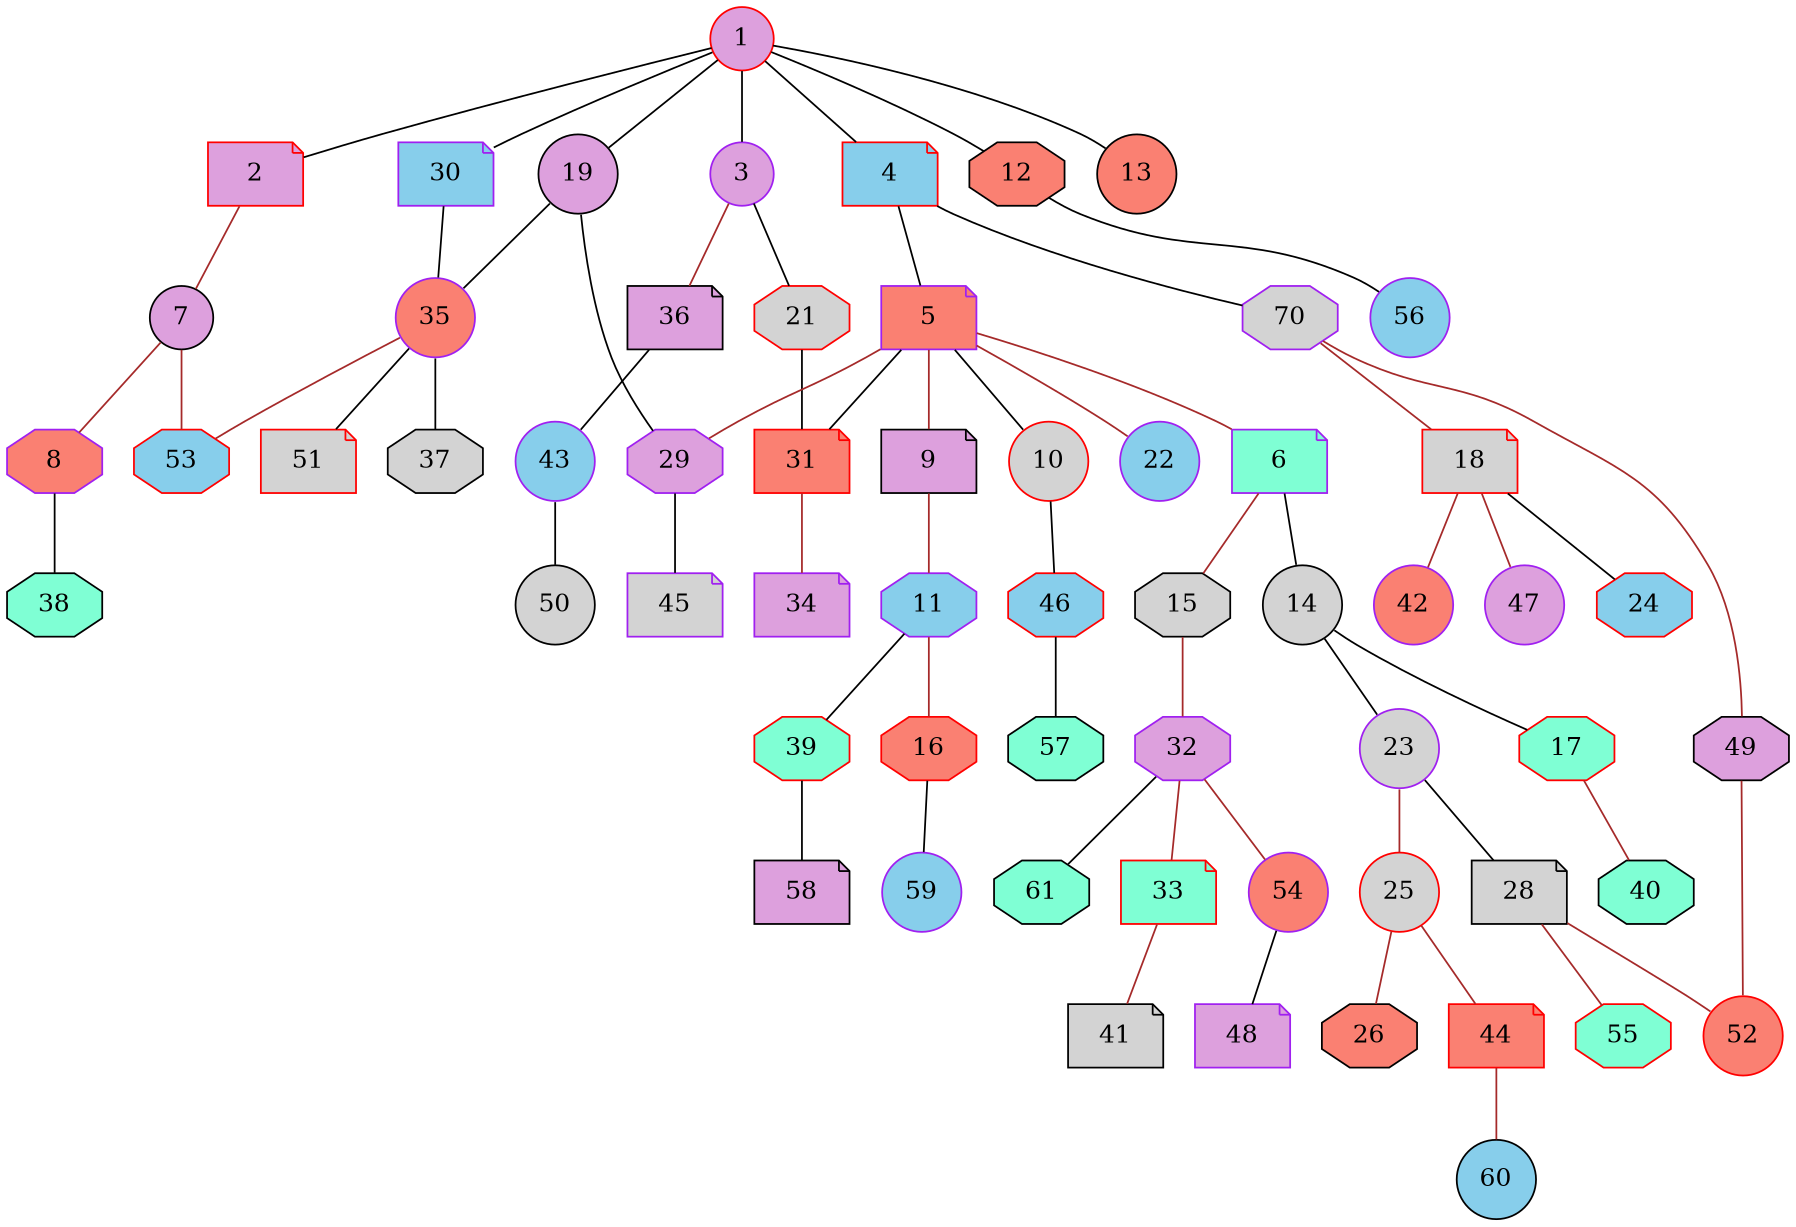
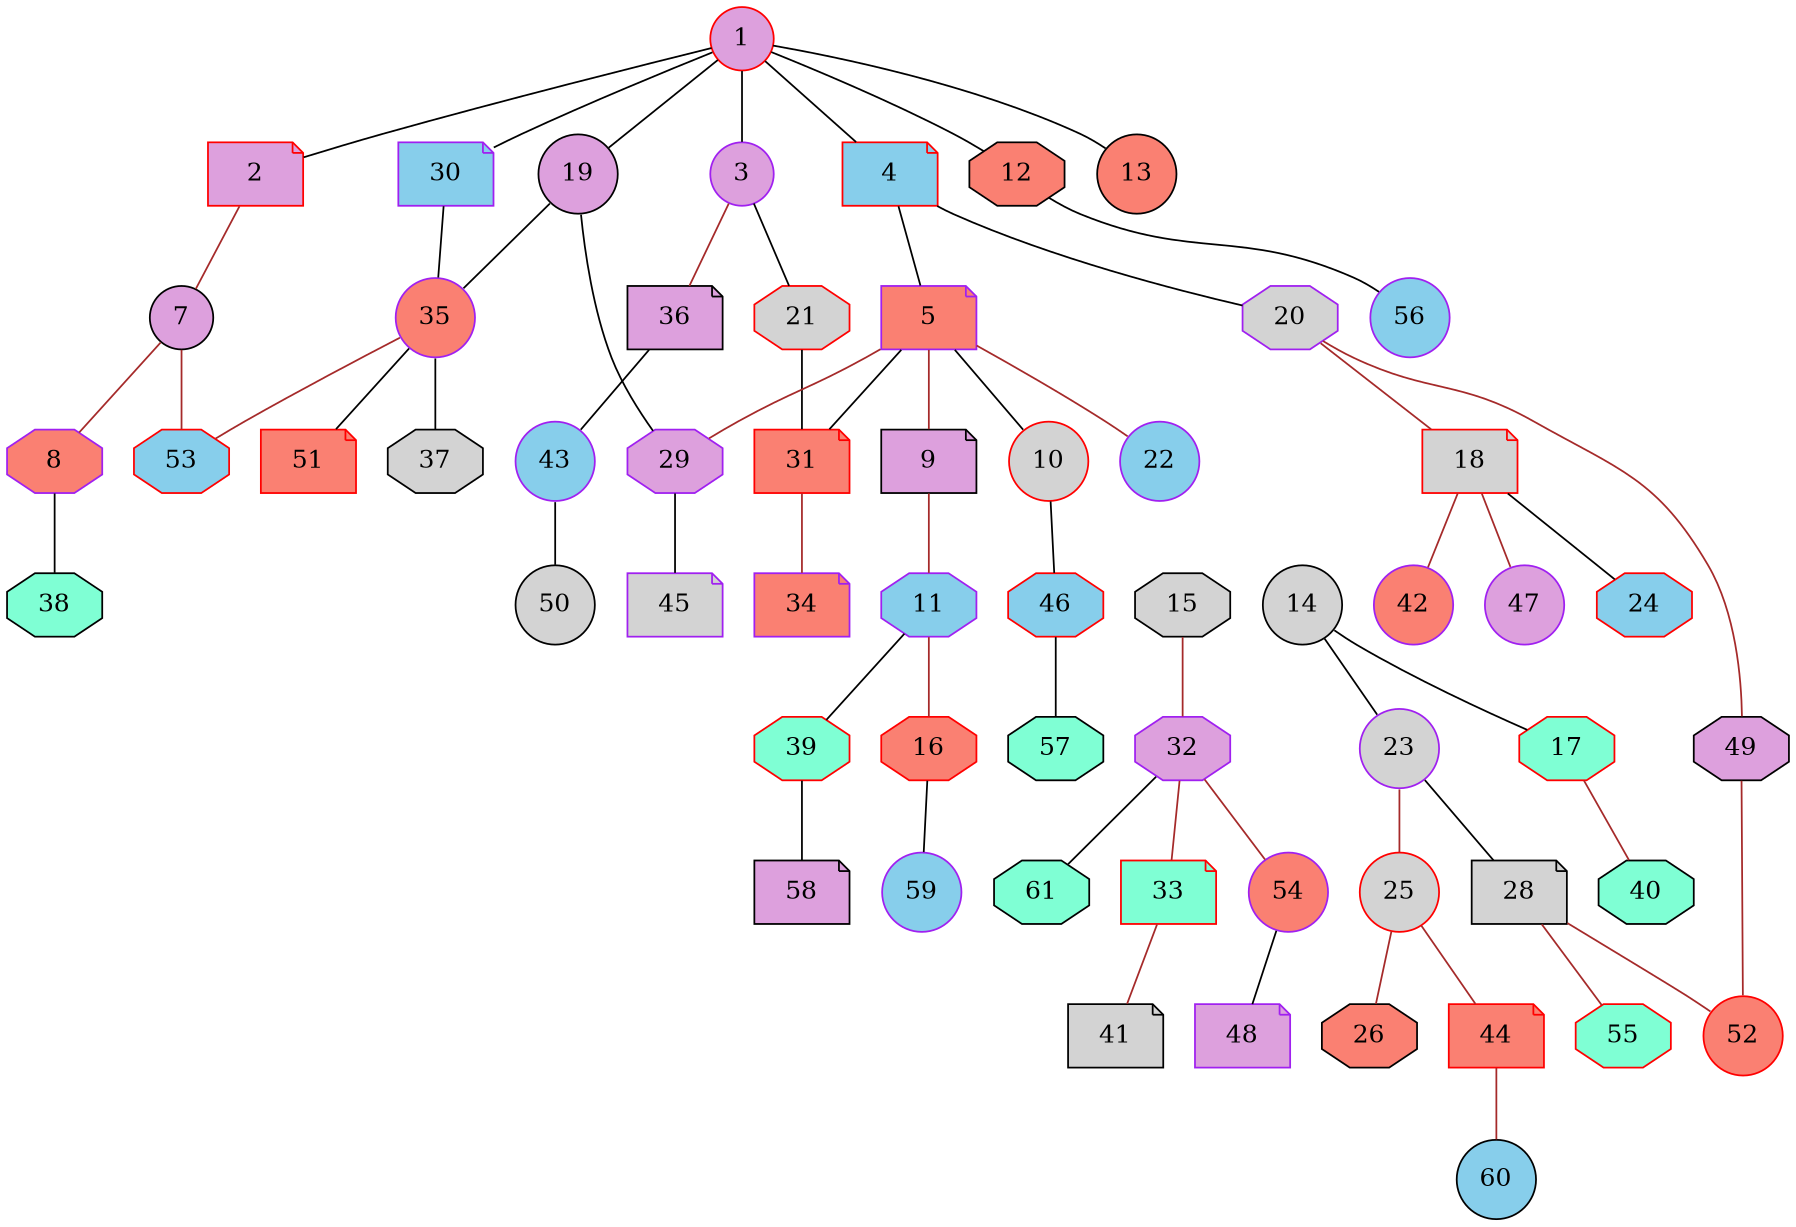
(1290, 318) -> (1290, 318)
(308, 461) -> (308, 461)
(1280, 461) -> none
(802, 605) -> (802, 605)
